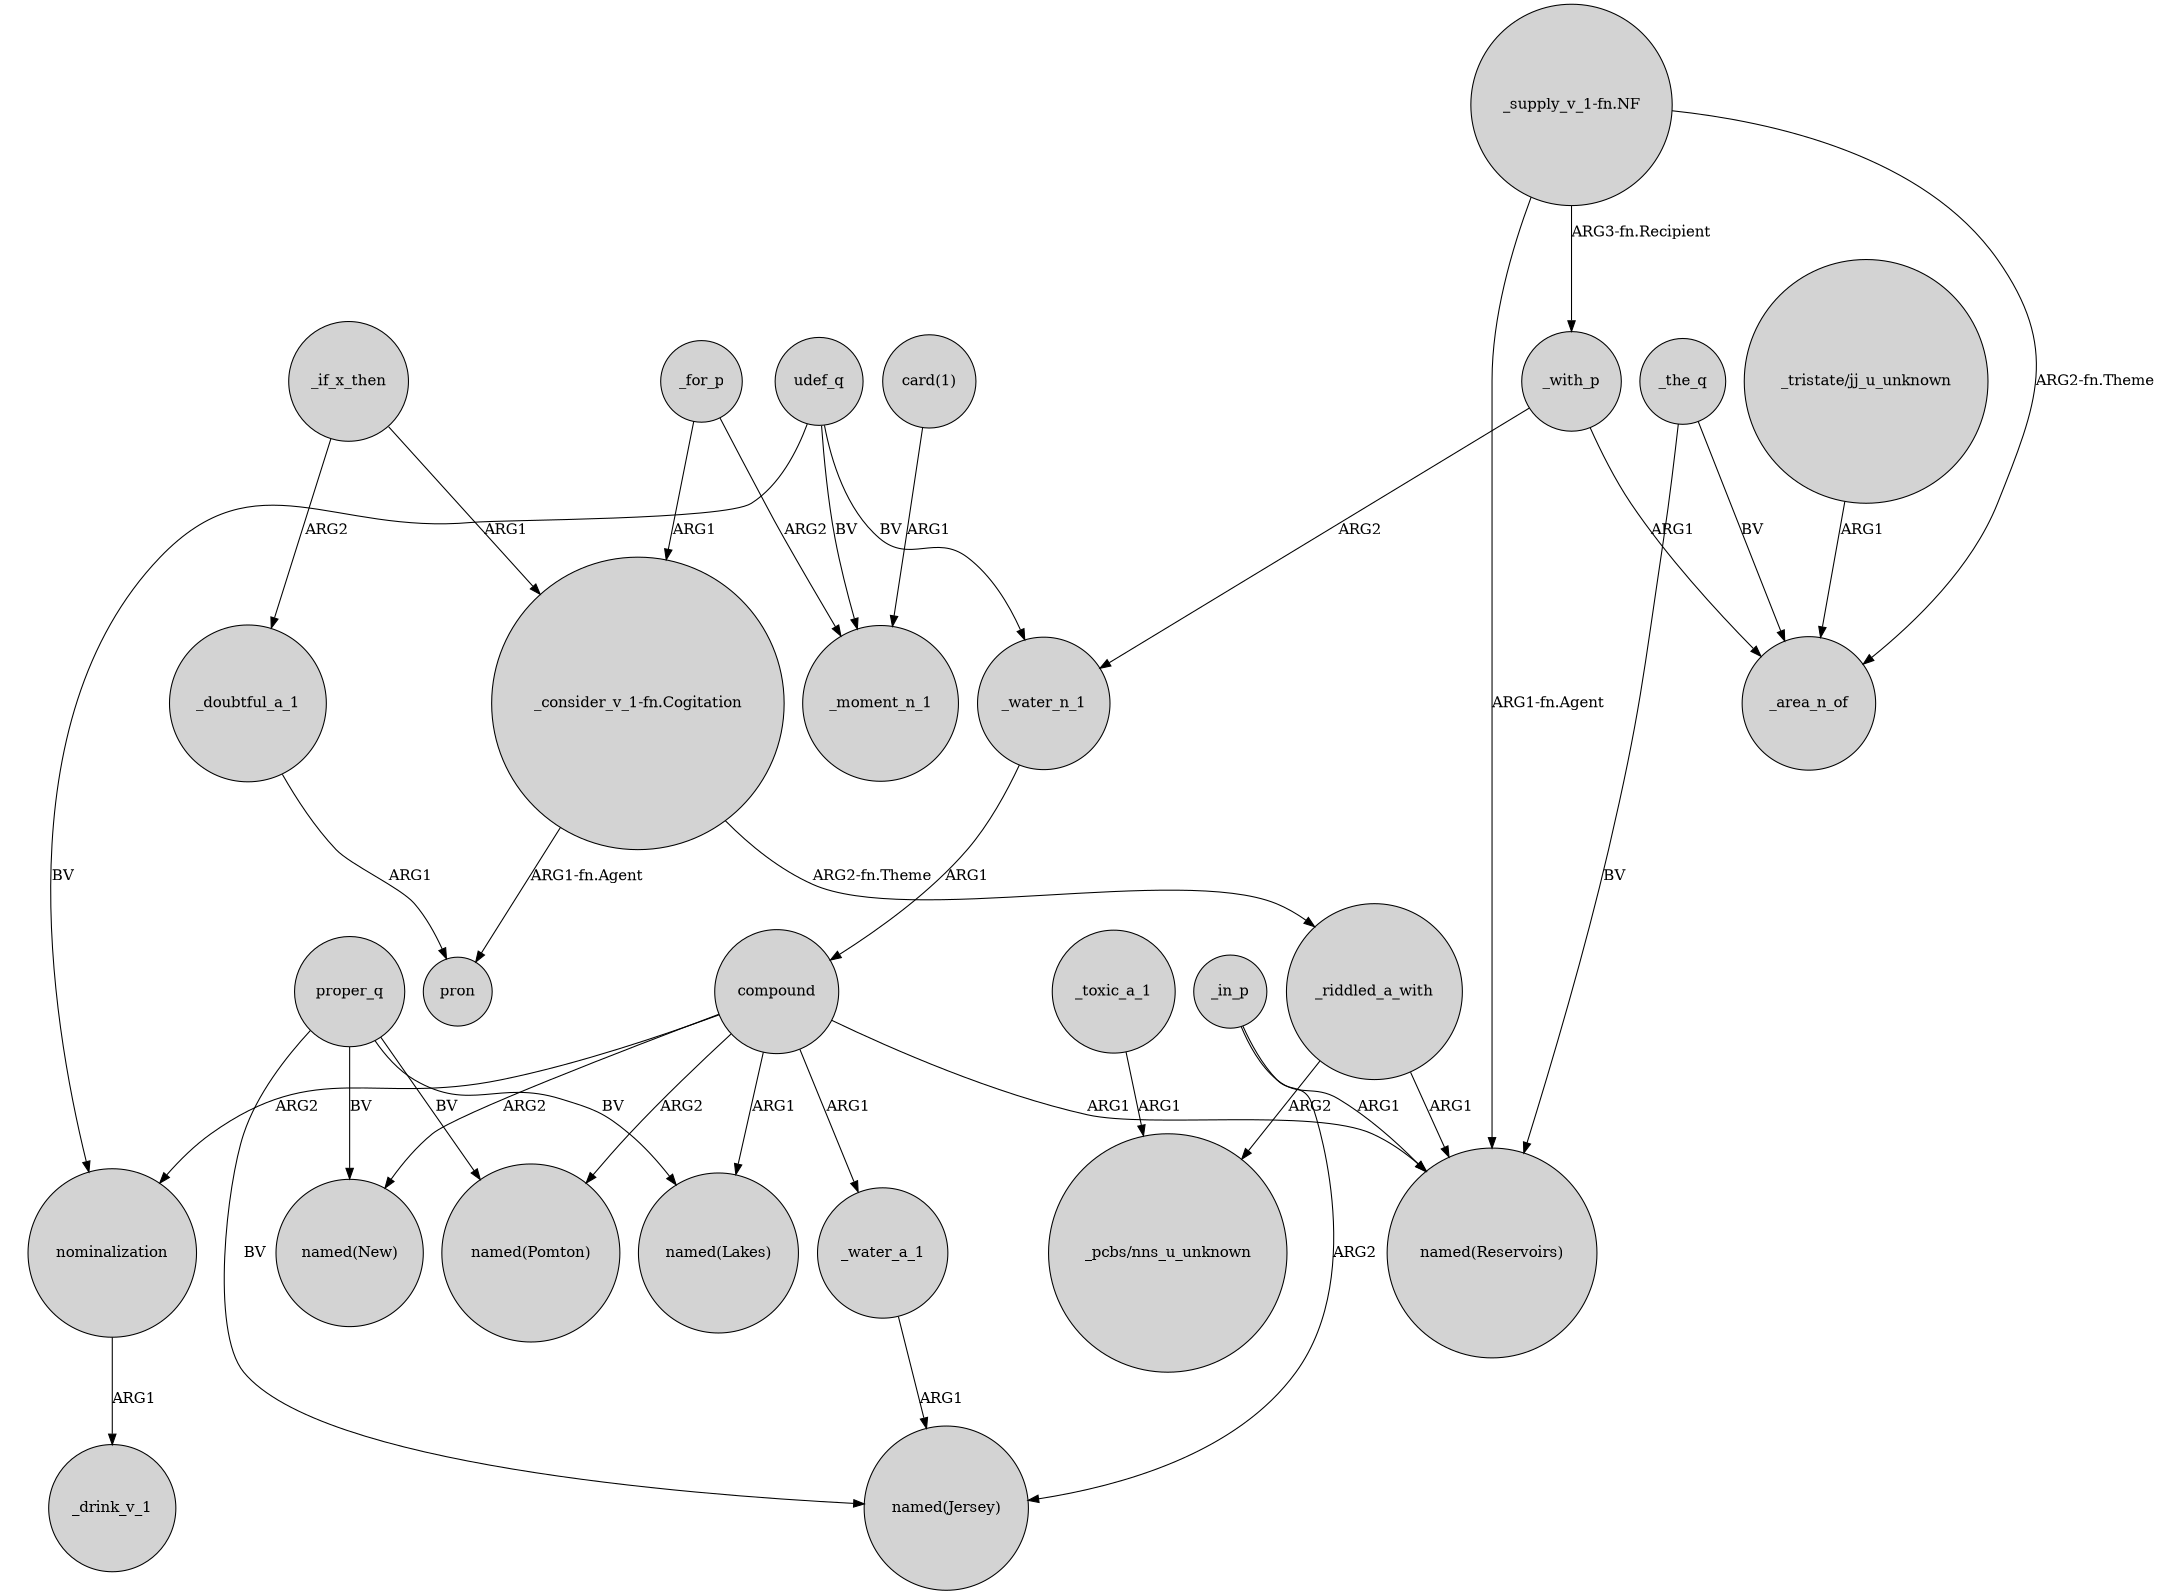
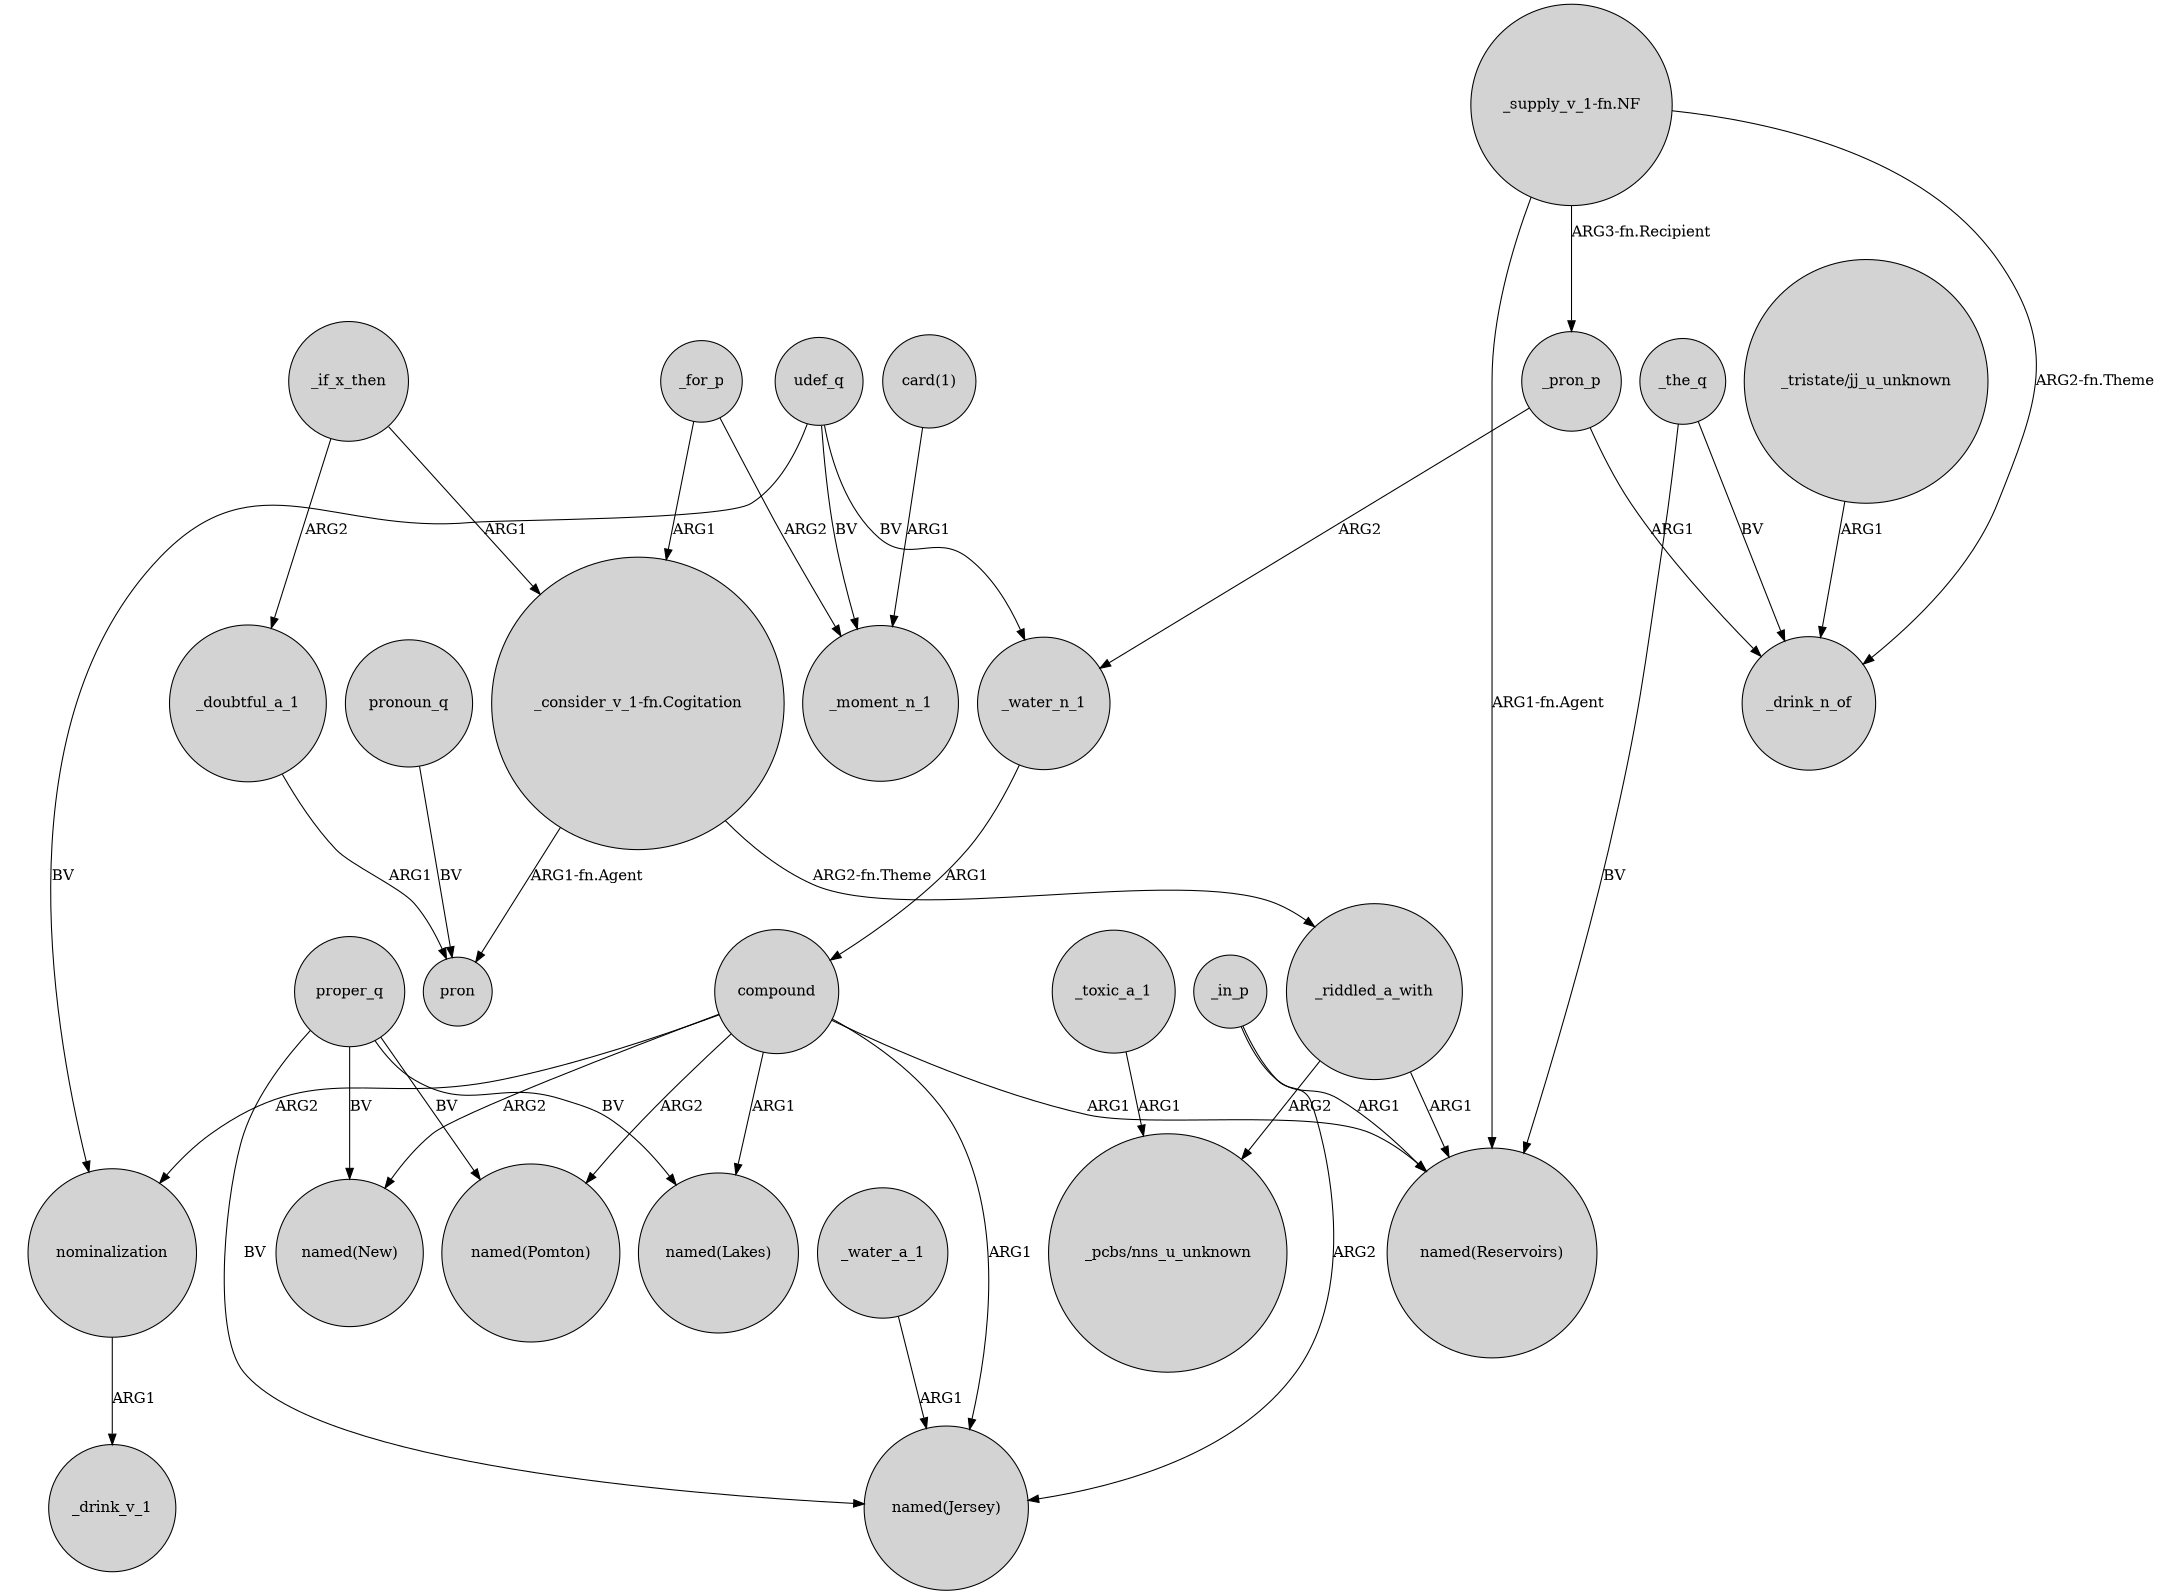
(1572, 381) -> (1572, 381)
none -> (409, 703)
(1809, 703) -> (1809, 703)
(827, 1115) -> (978, 1190)
